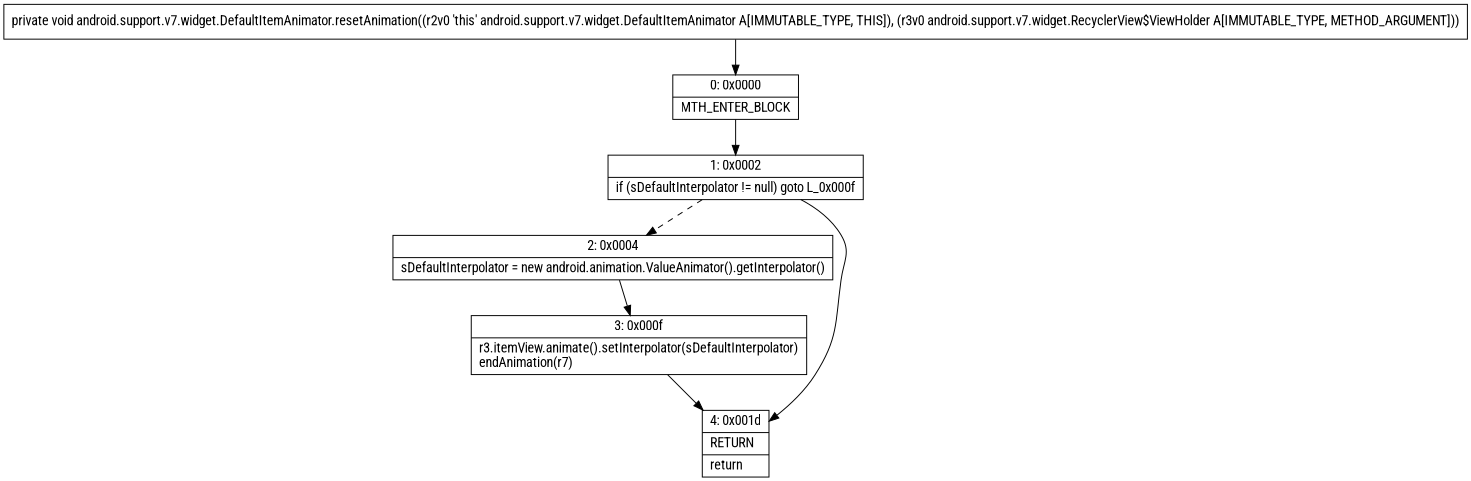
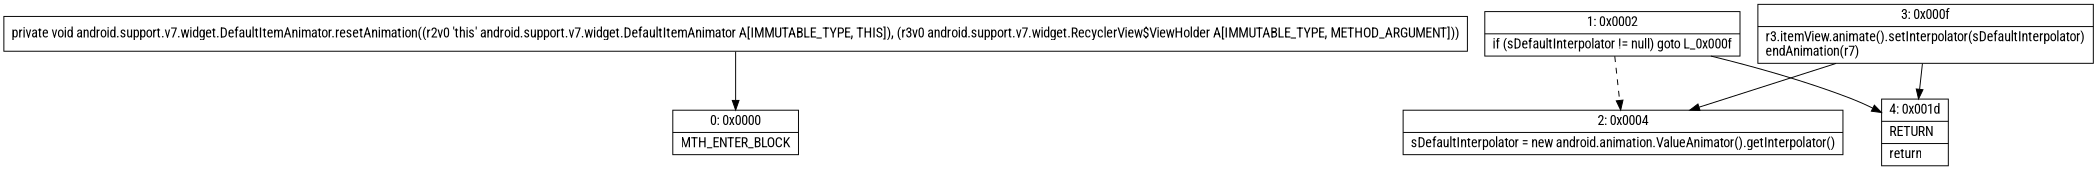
(736, 132) -> none
(623, 293) -> (1768, 85)
